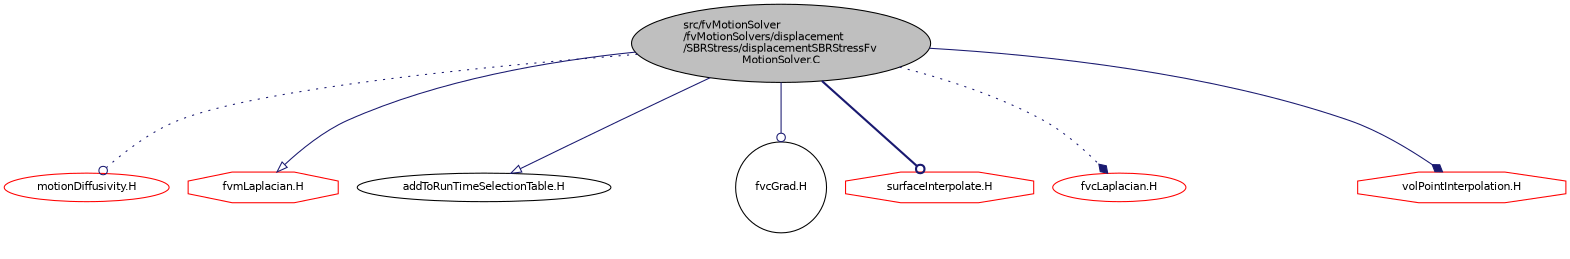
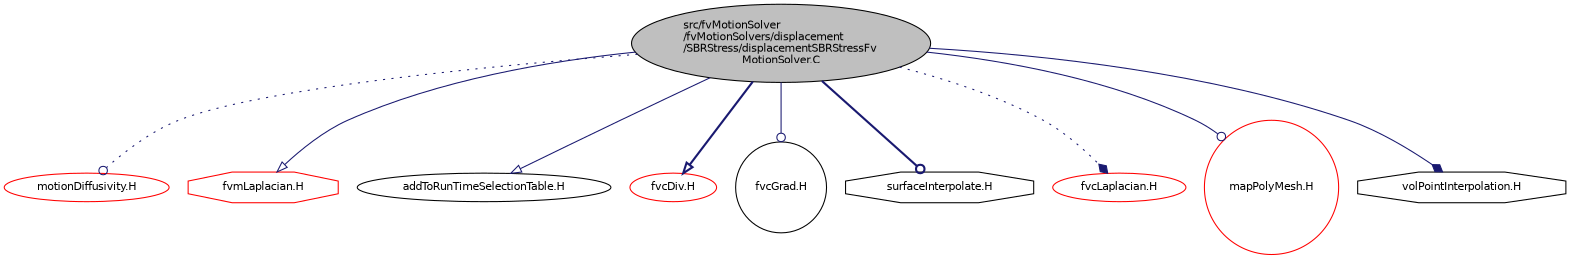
none -> (673, 187)
(940, 187) -> (940, 187)
none -> (1272, 187)
(1462, 187) -> (1462, 187)
